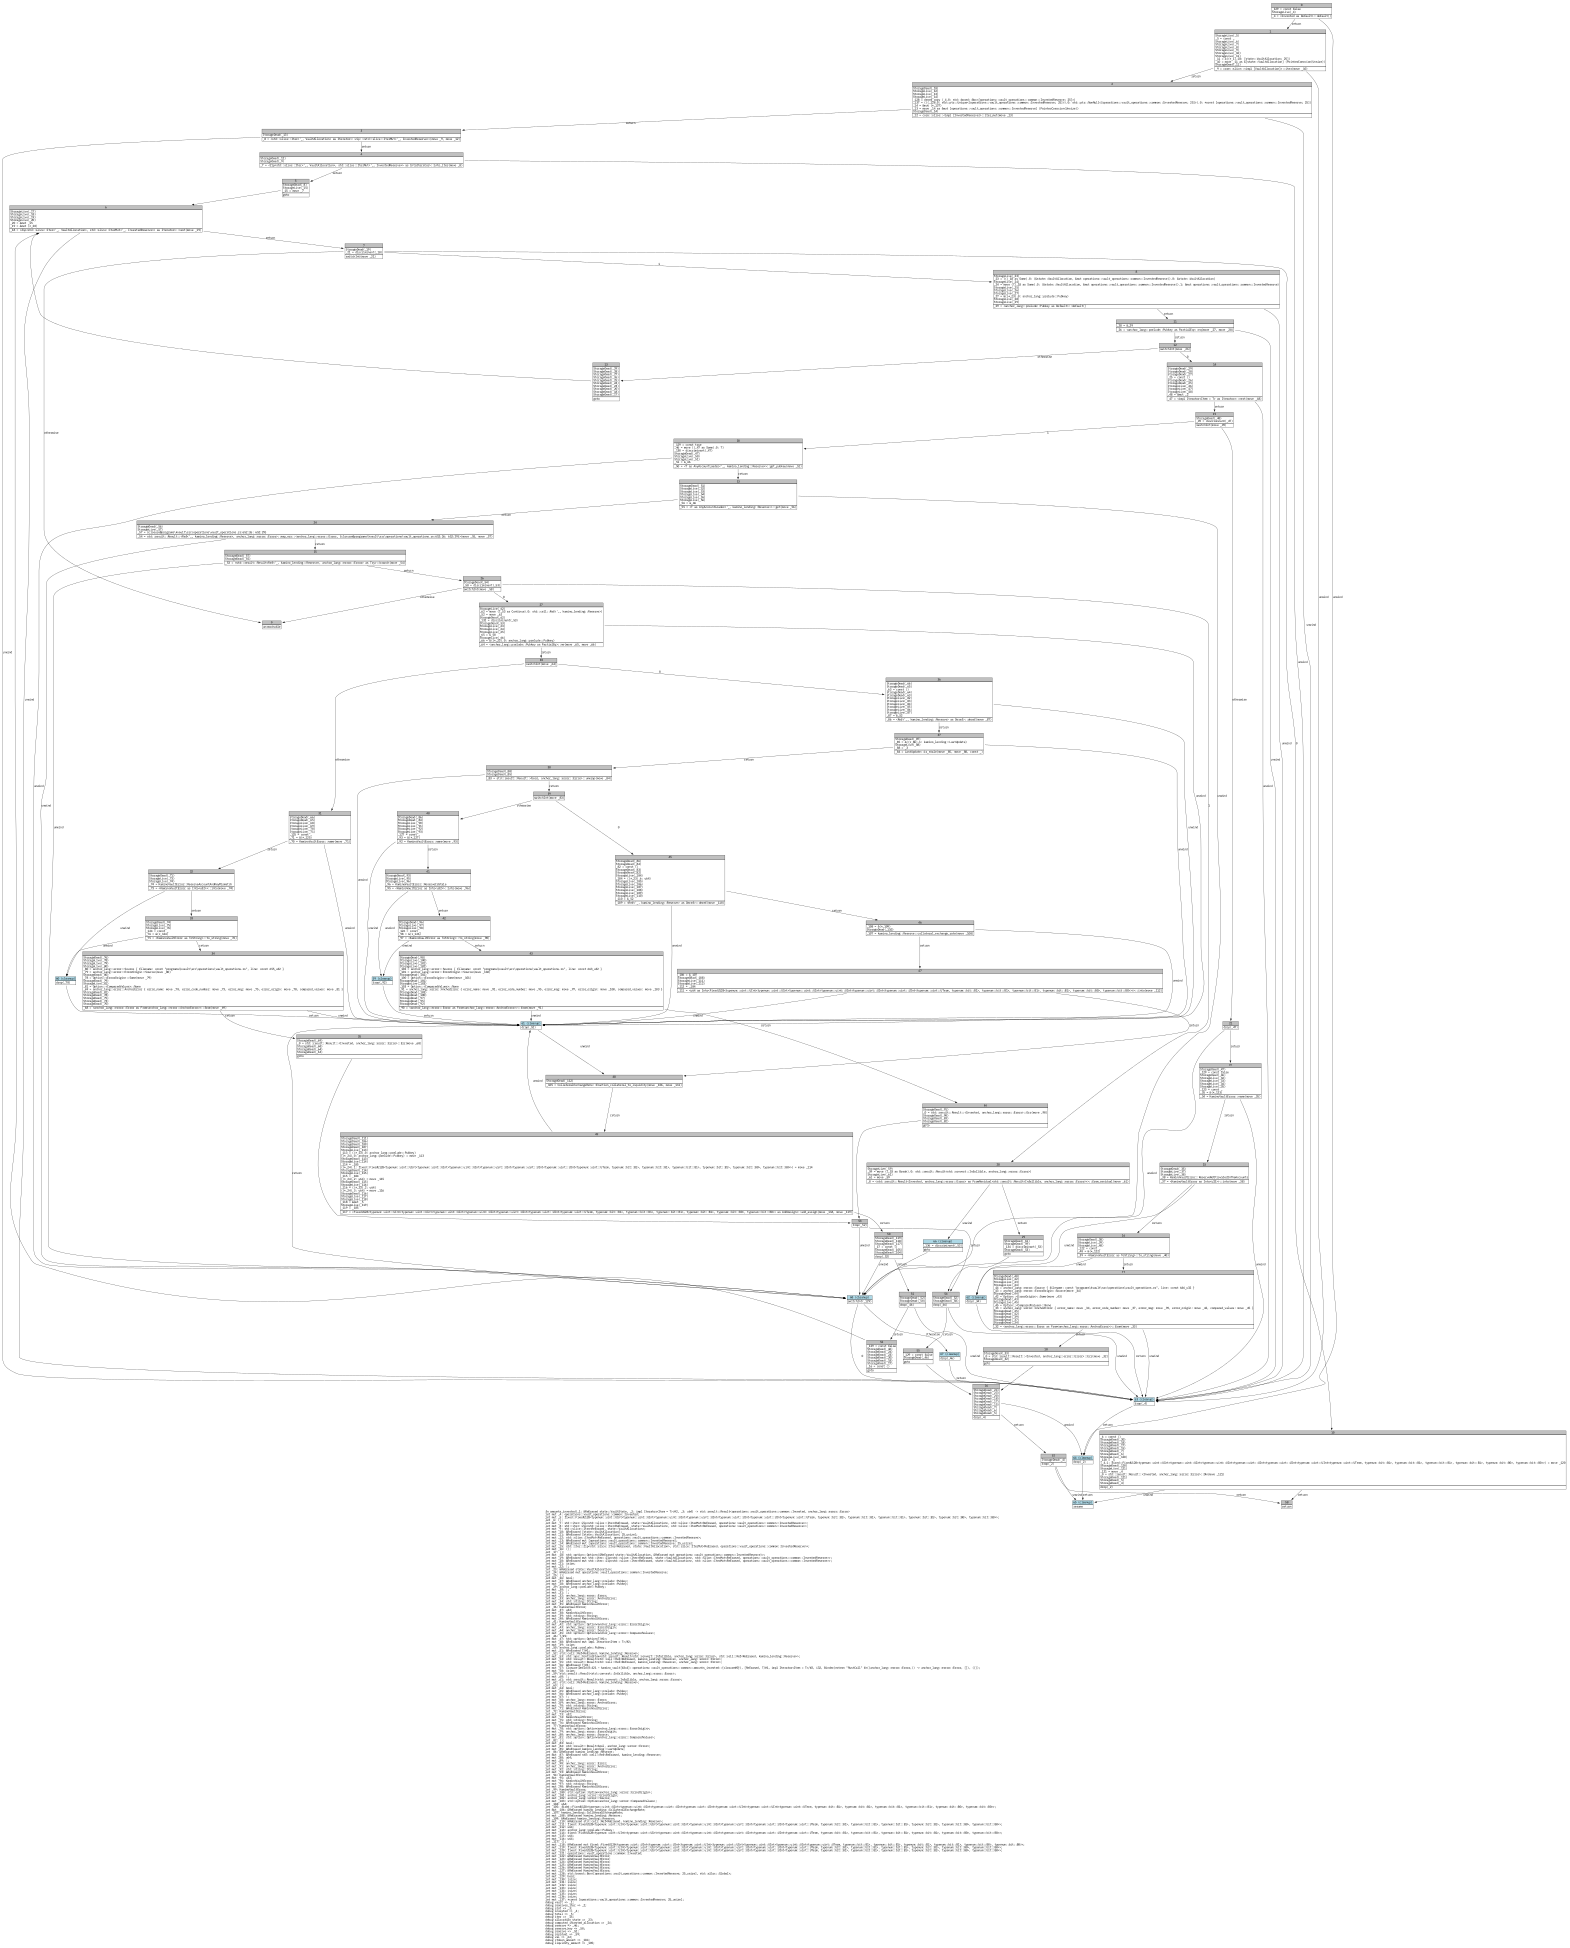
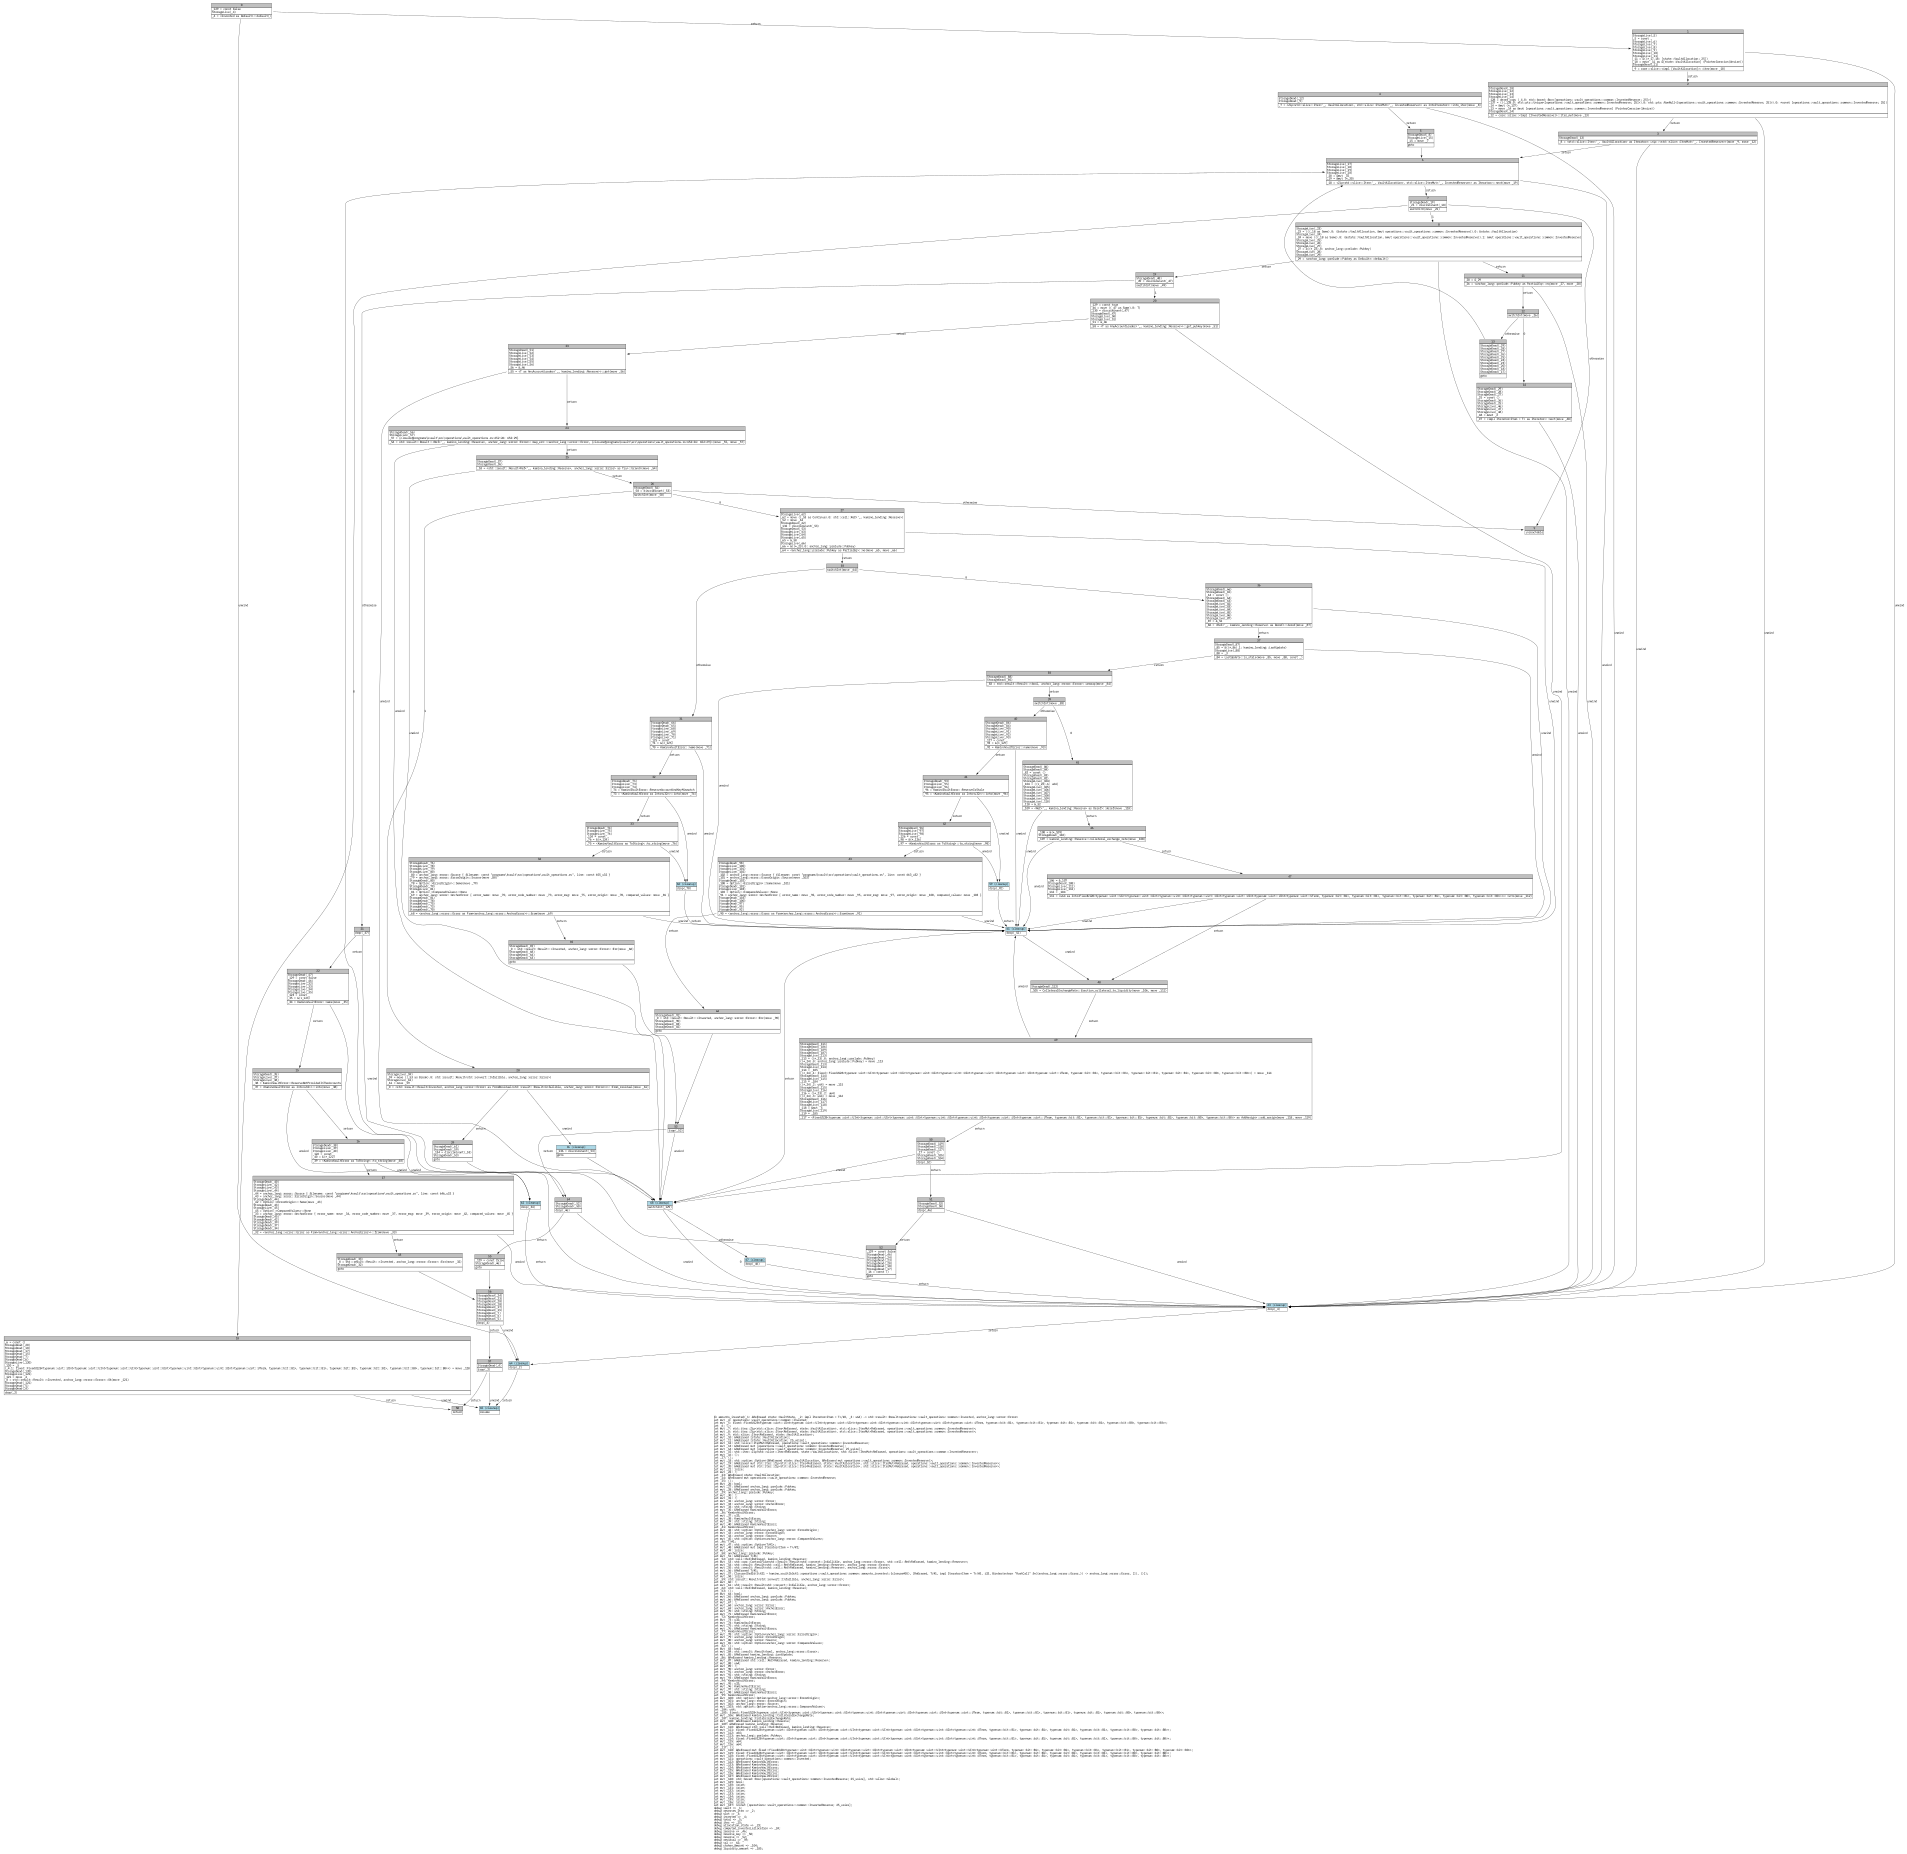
(361, 146) -> (1566, 151)
(1215, 406) -> (1236, 269)
